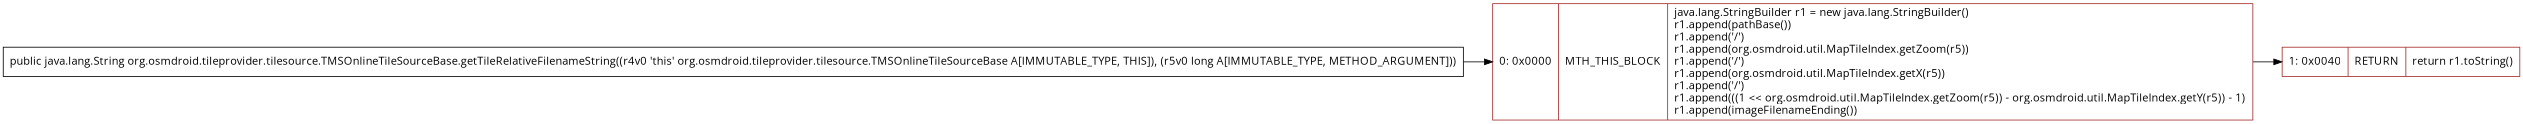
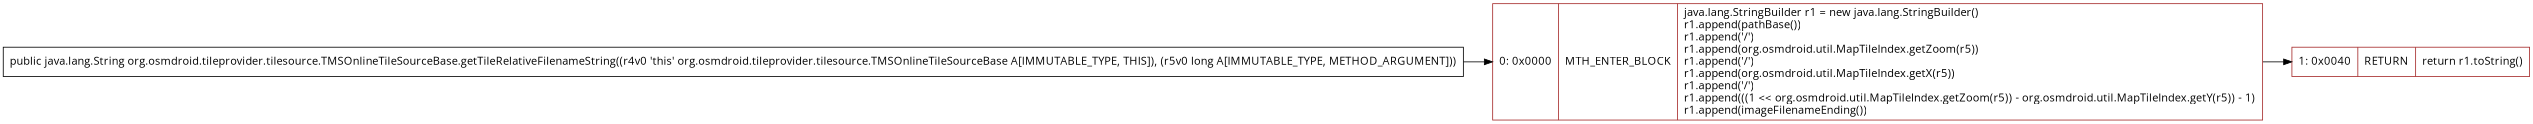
(1613, 61) -> (1618, 61)
